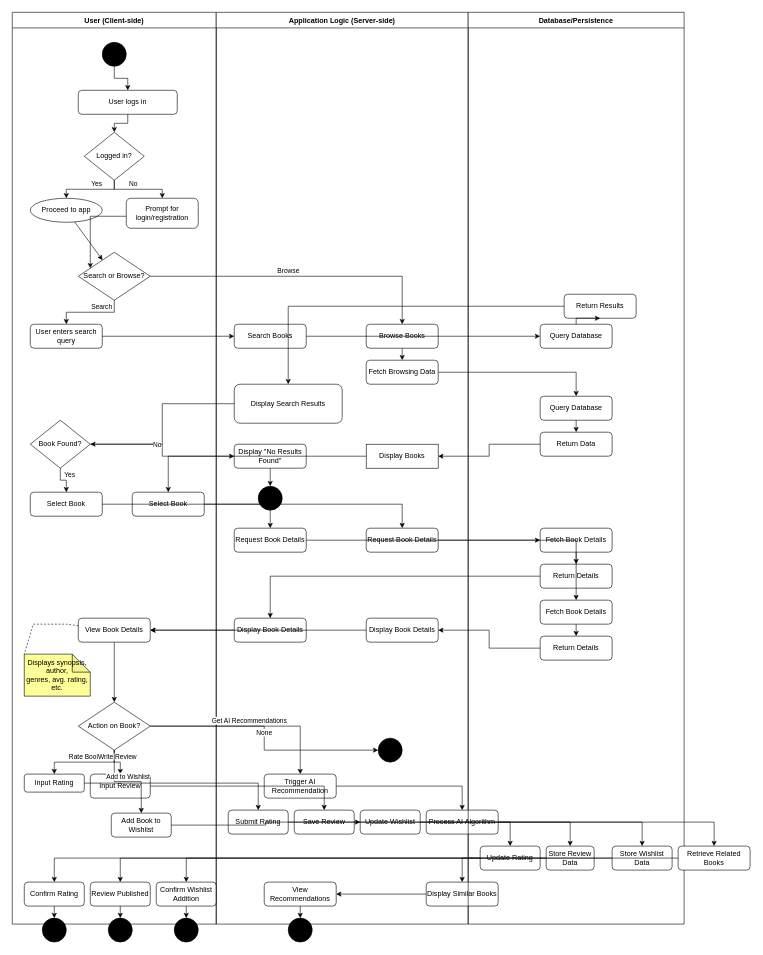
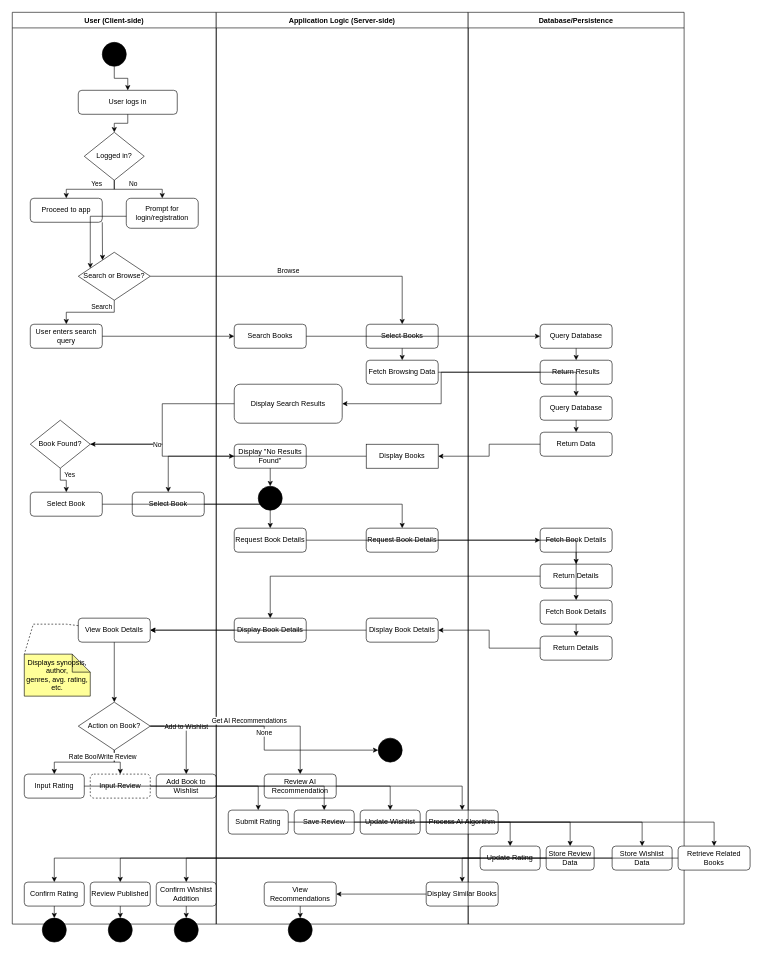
(66, 210) -> (66, 210)
(600, 306) -> (576, 372)
(402, 336) -> (402, 336)
(54, 783) -> (54, 786)
(120, 786) -> (120, 786)
(300, 786) -> (300, 786)
(141, 825) -> (186, 786)
